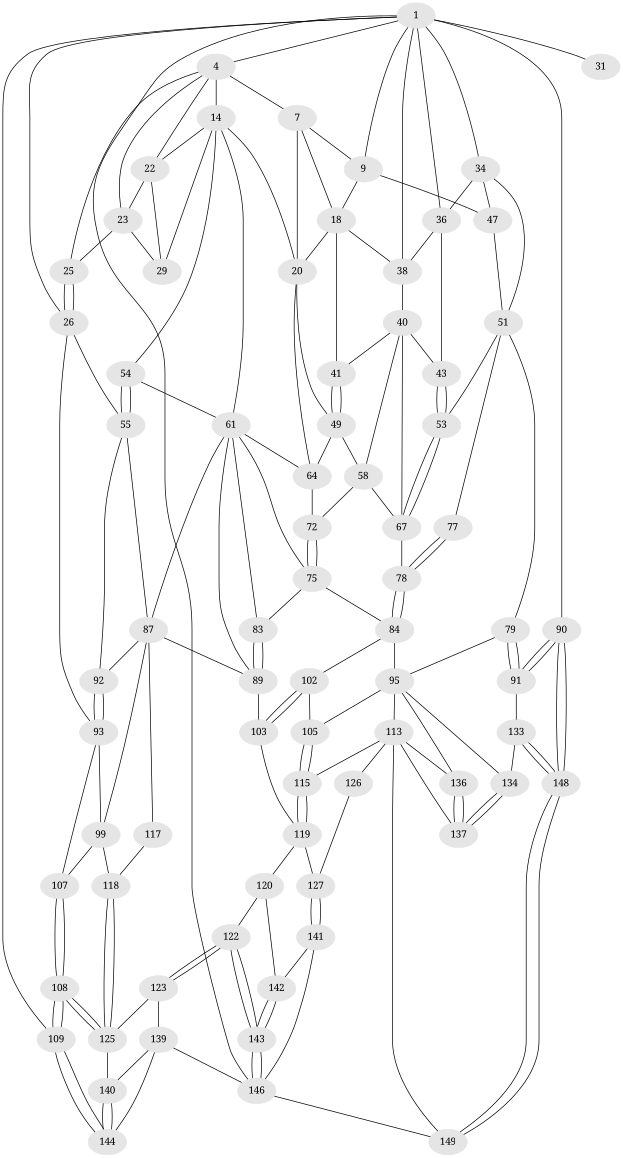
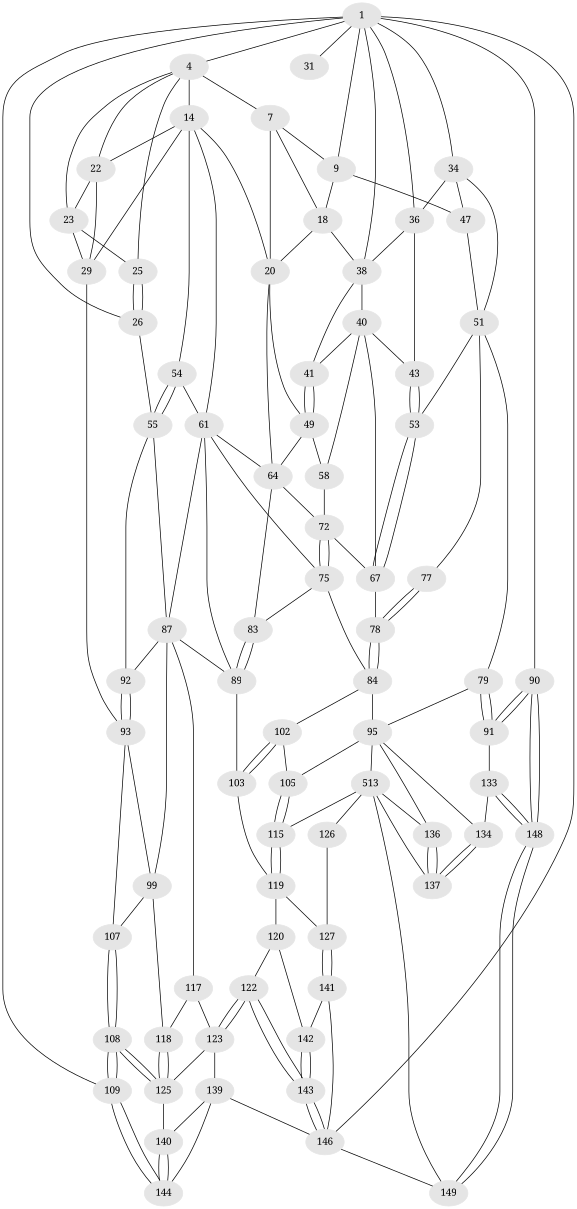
(336, 297) -> (331, 321)
(383, 502) -> (350, 553)
(245, 528) -> (263, 553)
(60, 531) -> (87, 506)
(394, 732) -> (370, 784)
none -> (204, 1014)
